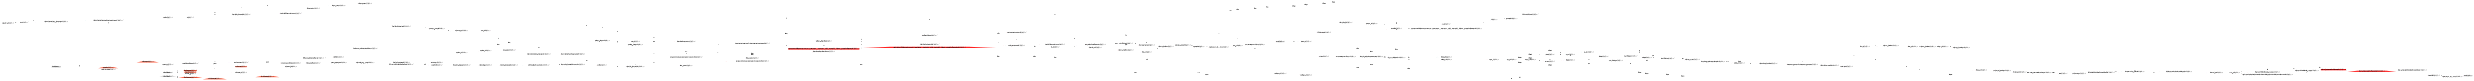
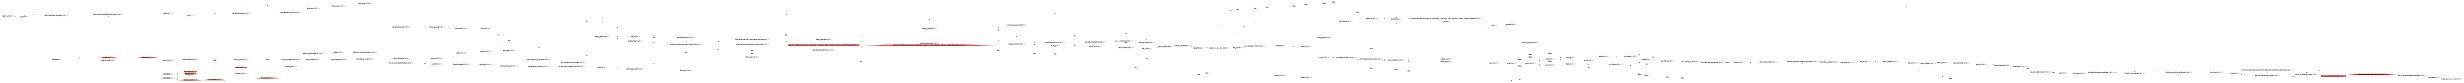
(2468, 76) -> none
